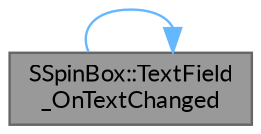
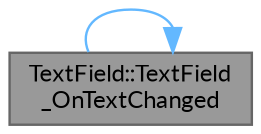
(131, 89) -> (131, 89)
